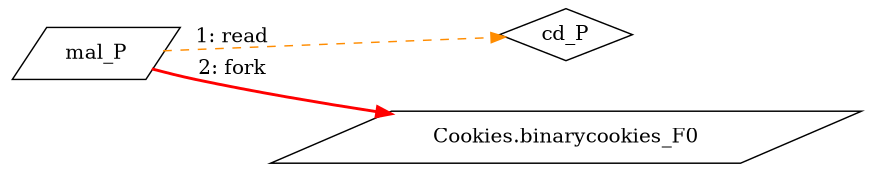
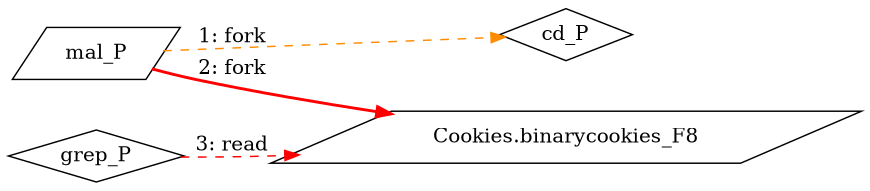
(232, 37) -> (232, 37)
(566, 137) -> (566, 137)
none -> (96, 156)
